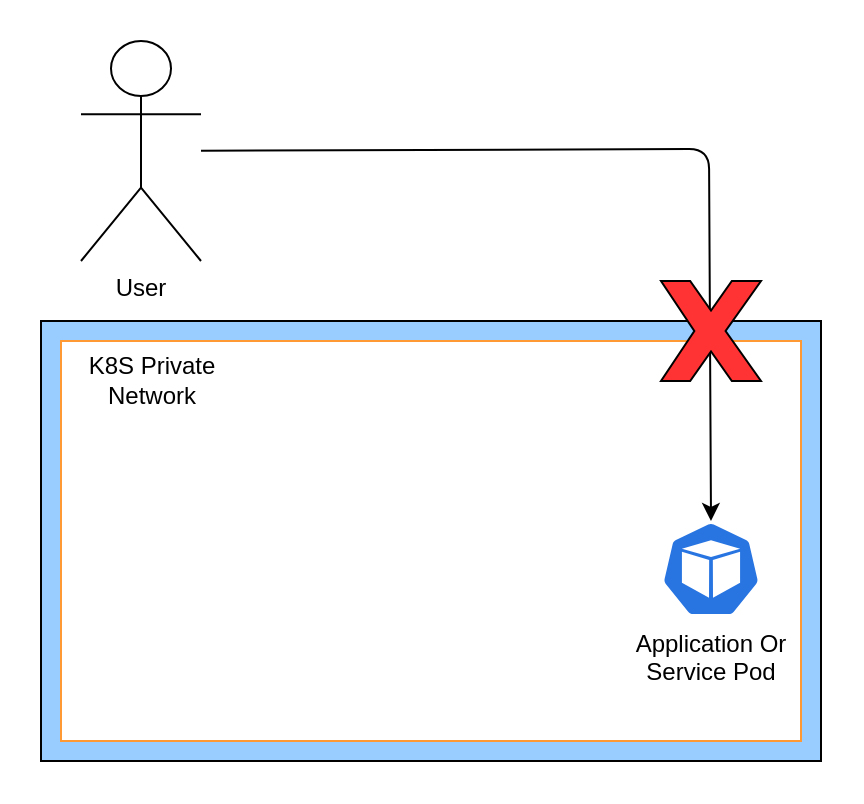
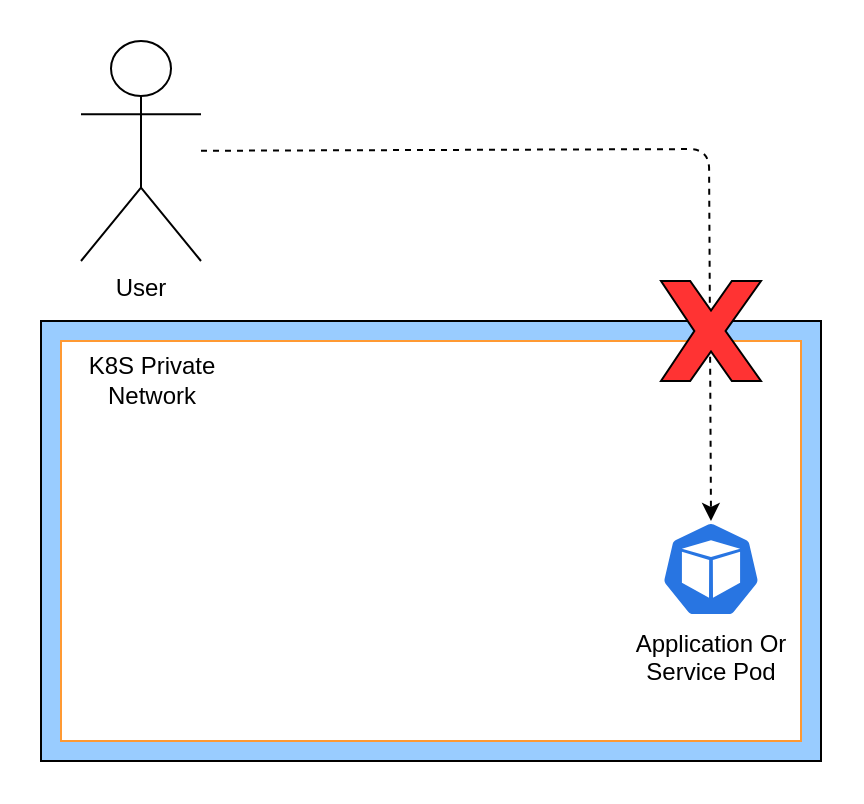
(530, 150) -> (530, 150)
